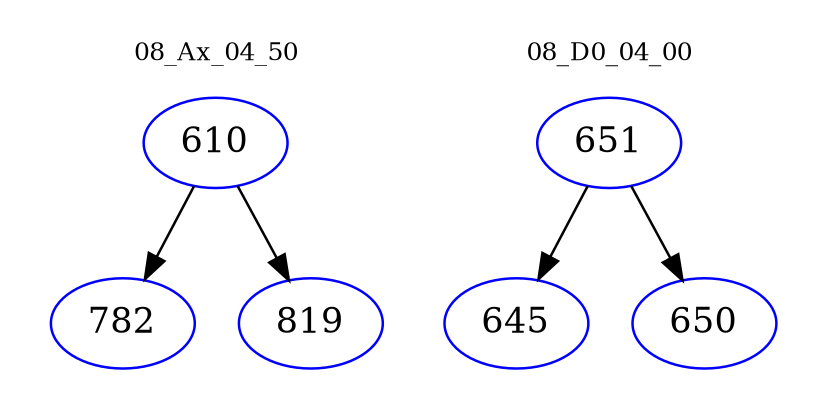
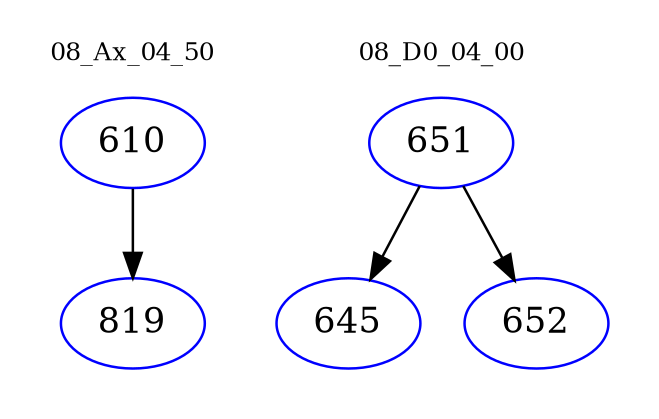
(123, 323) -> none
(704, 323) -> (536, 323)
